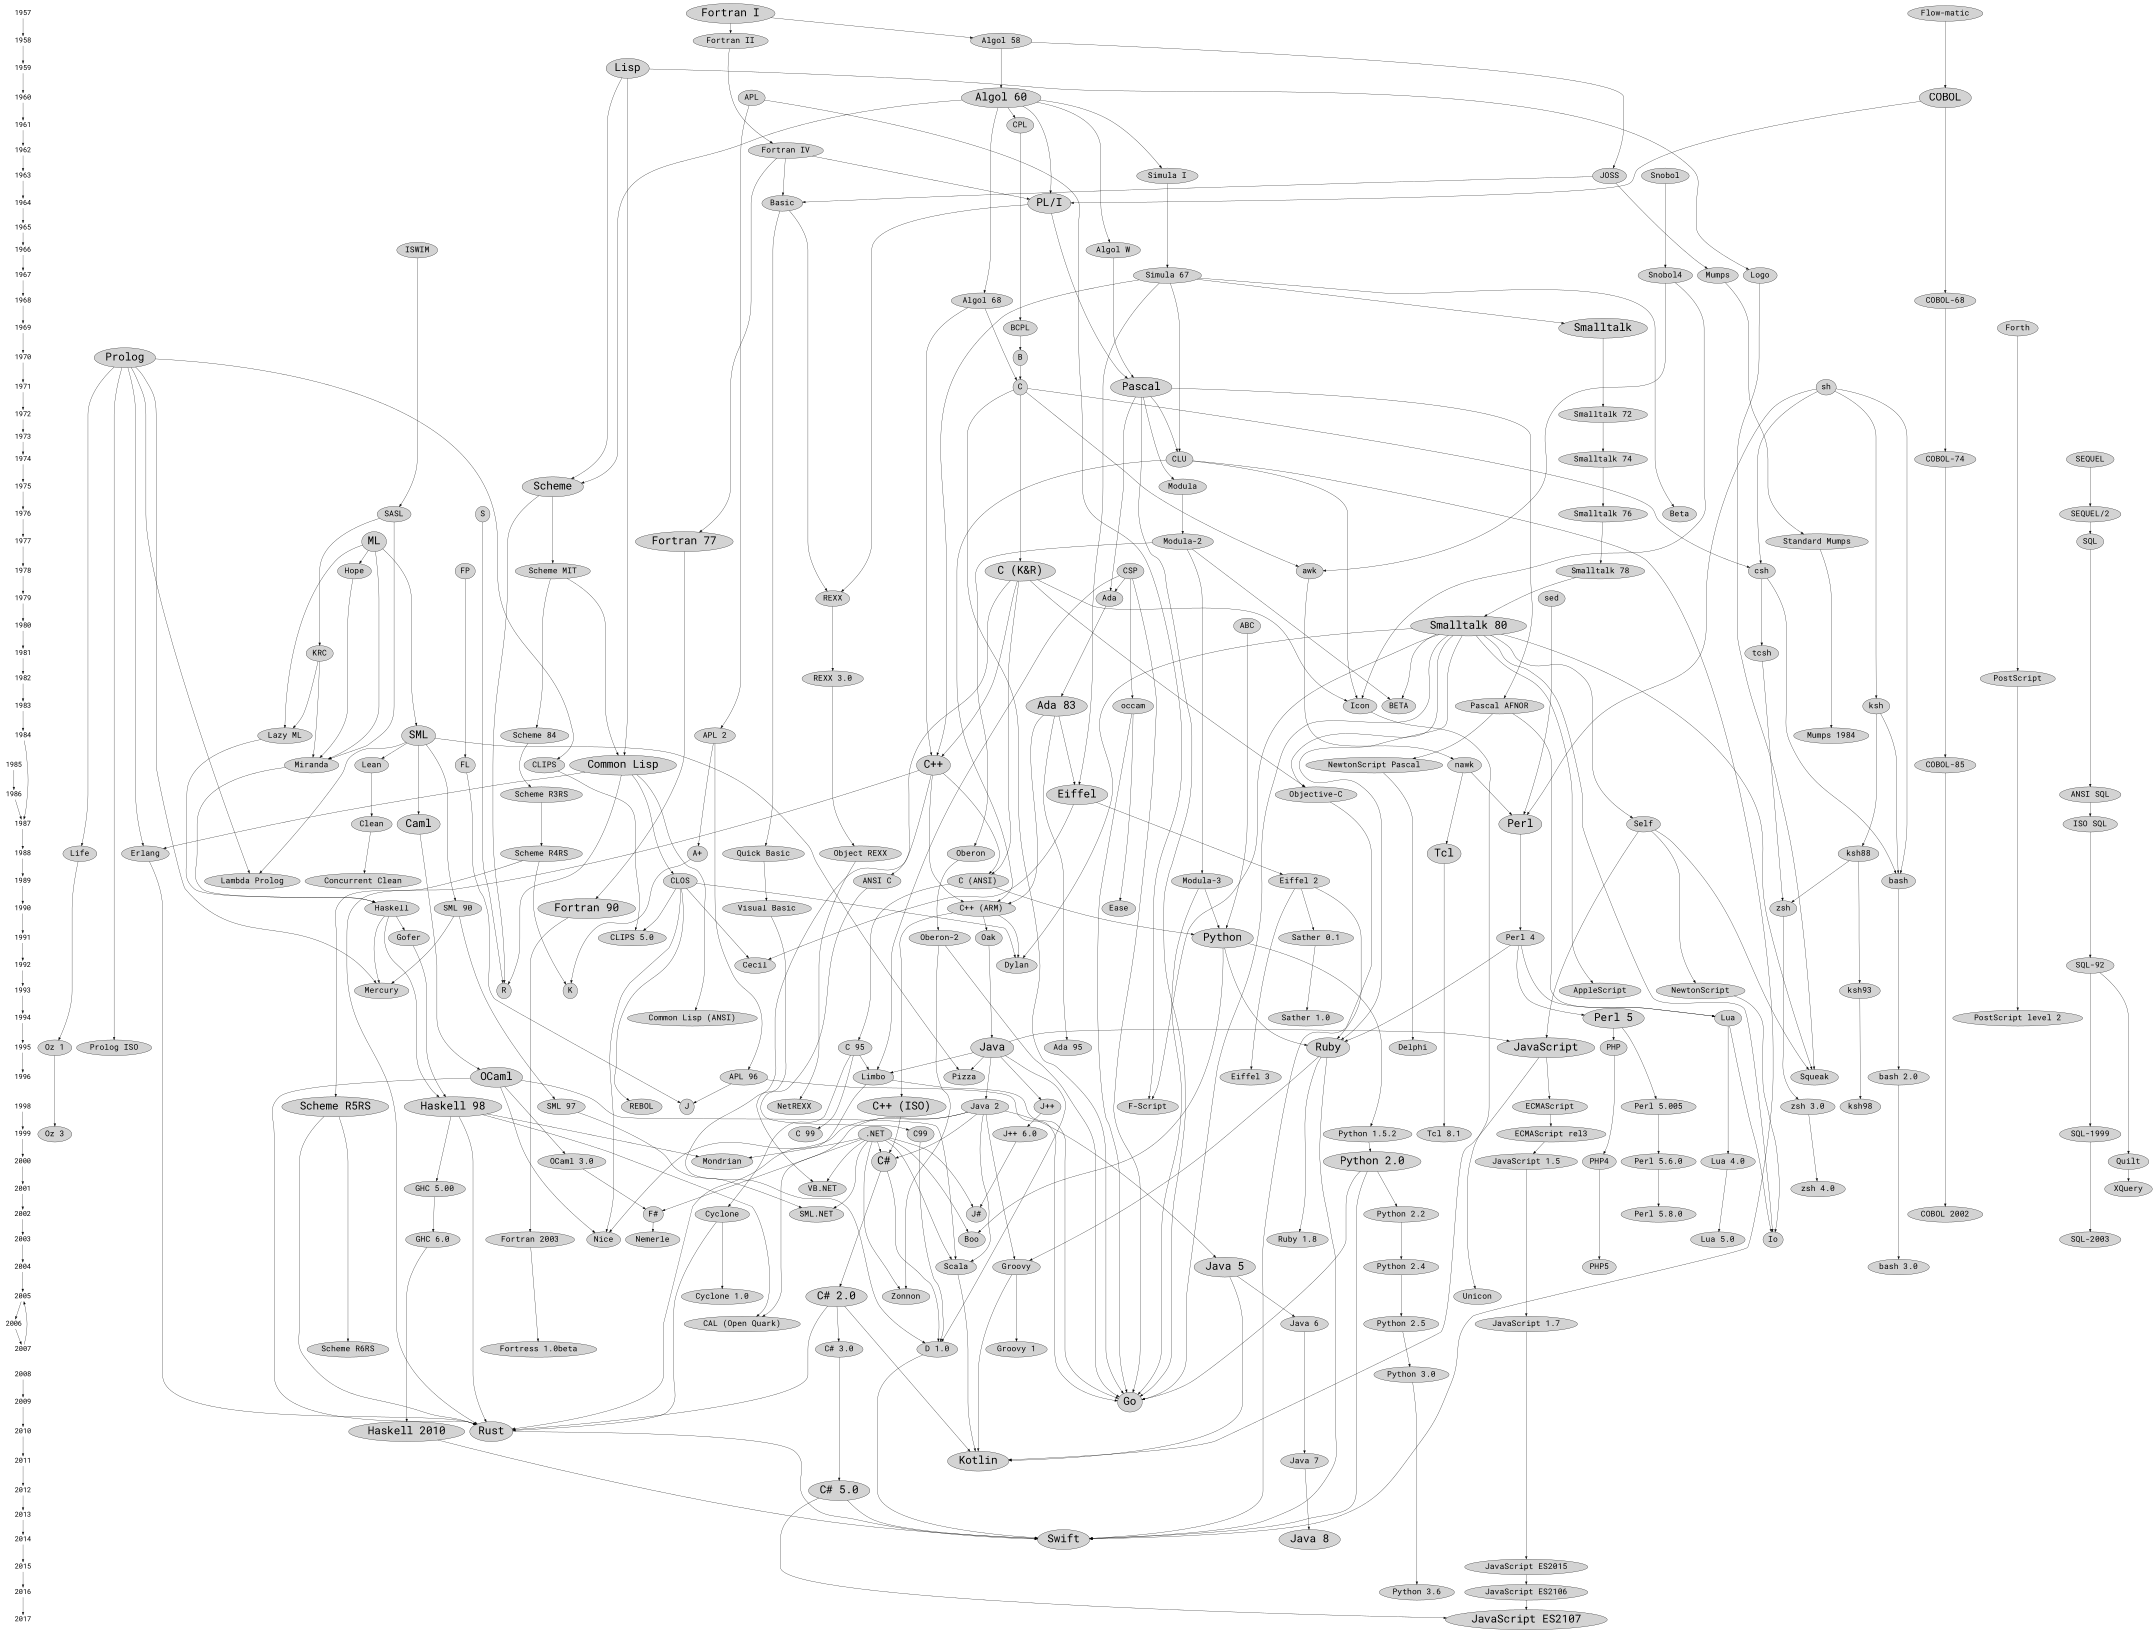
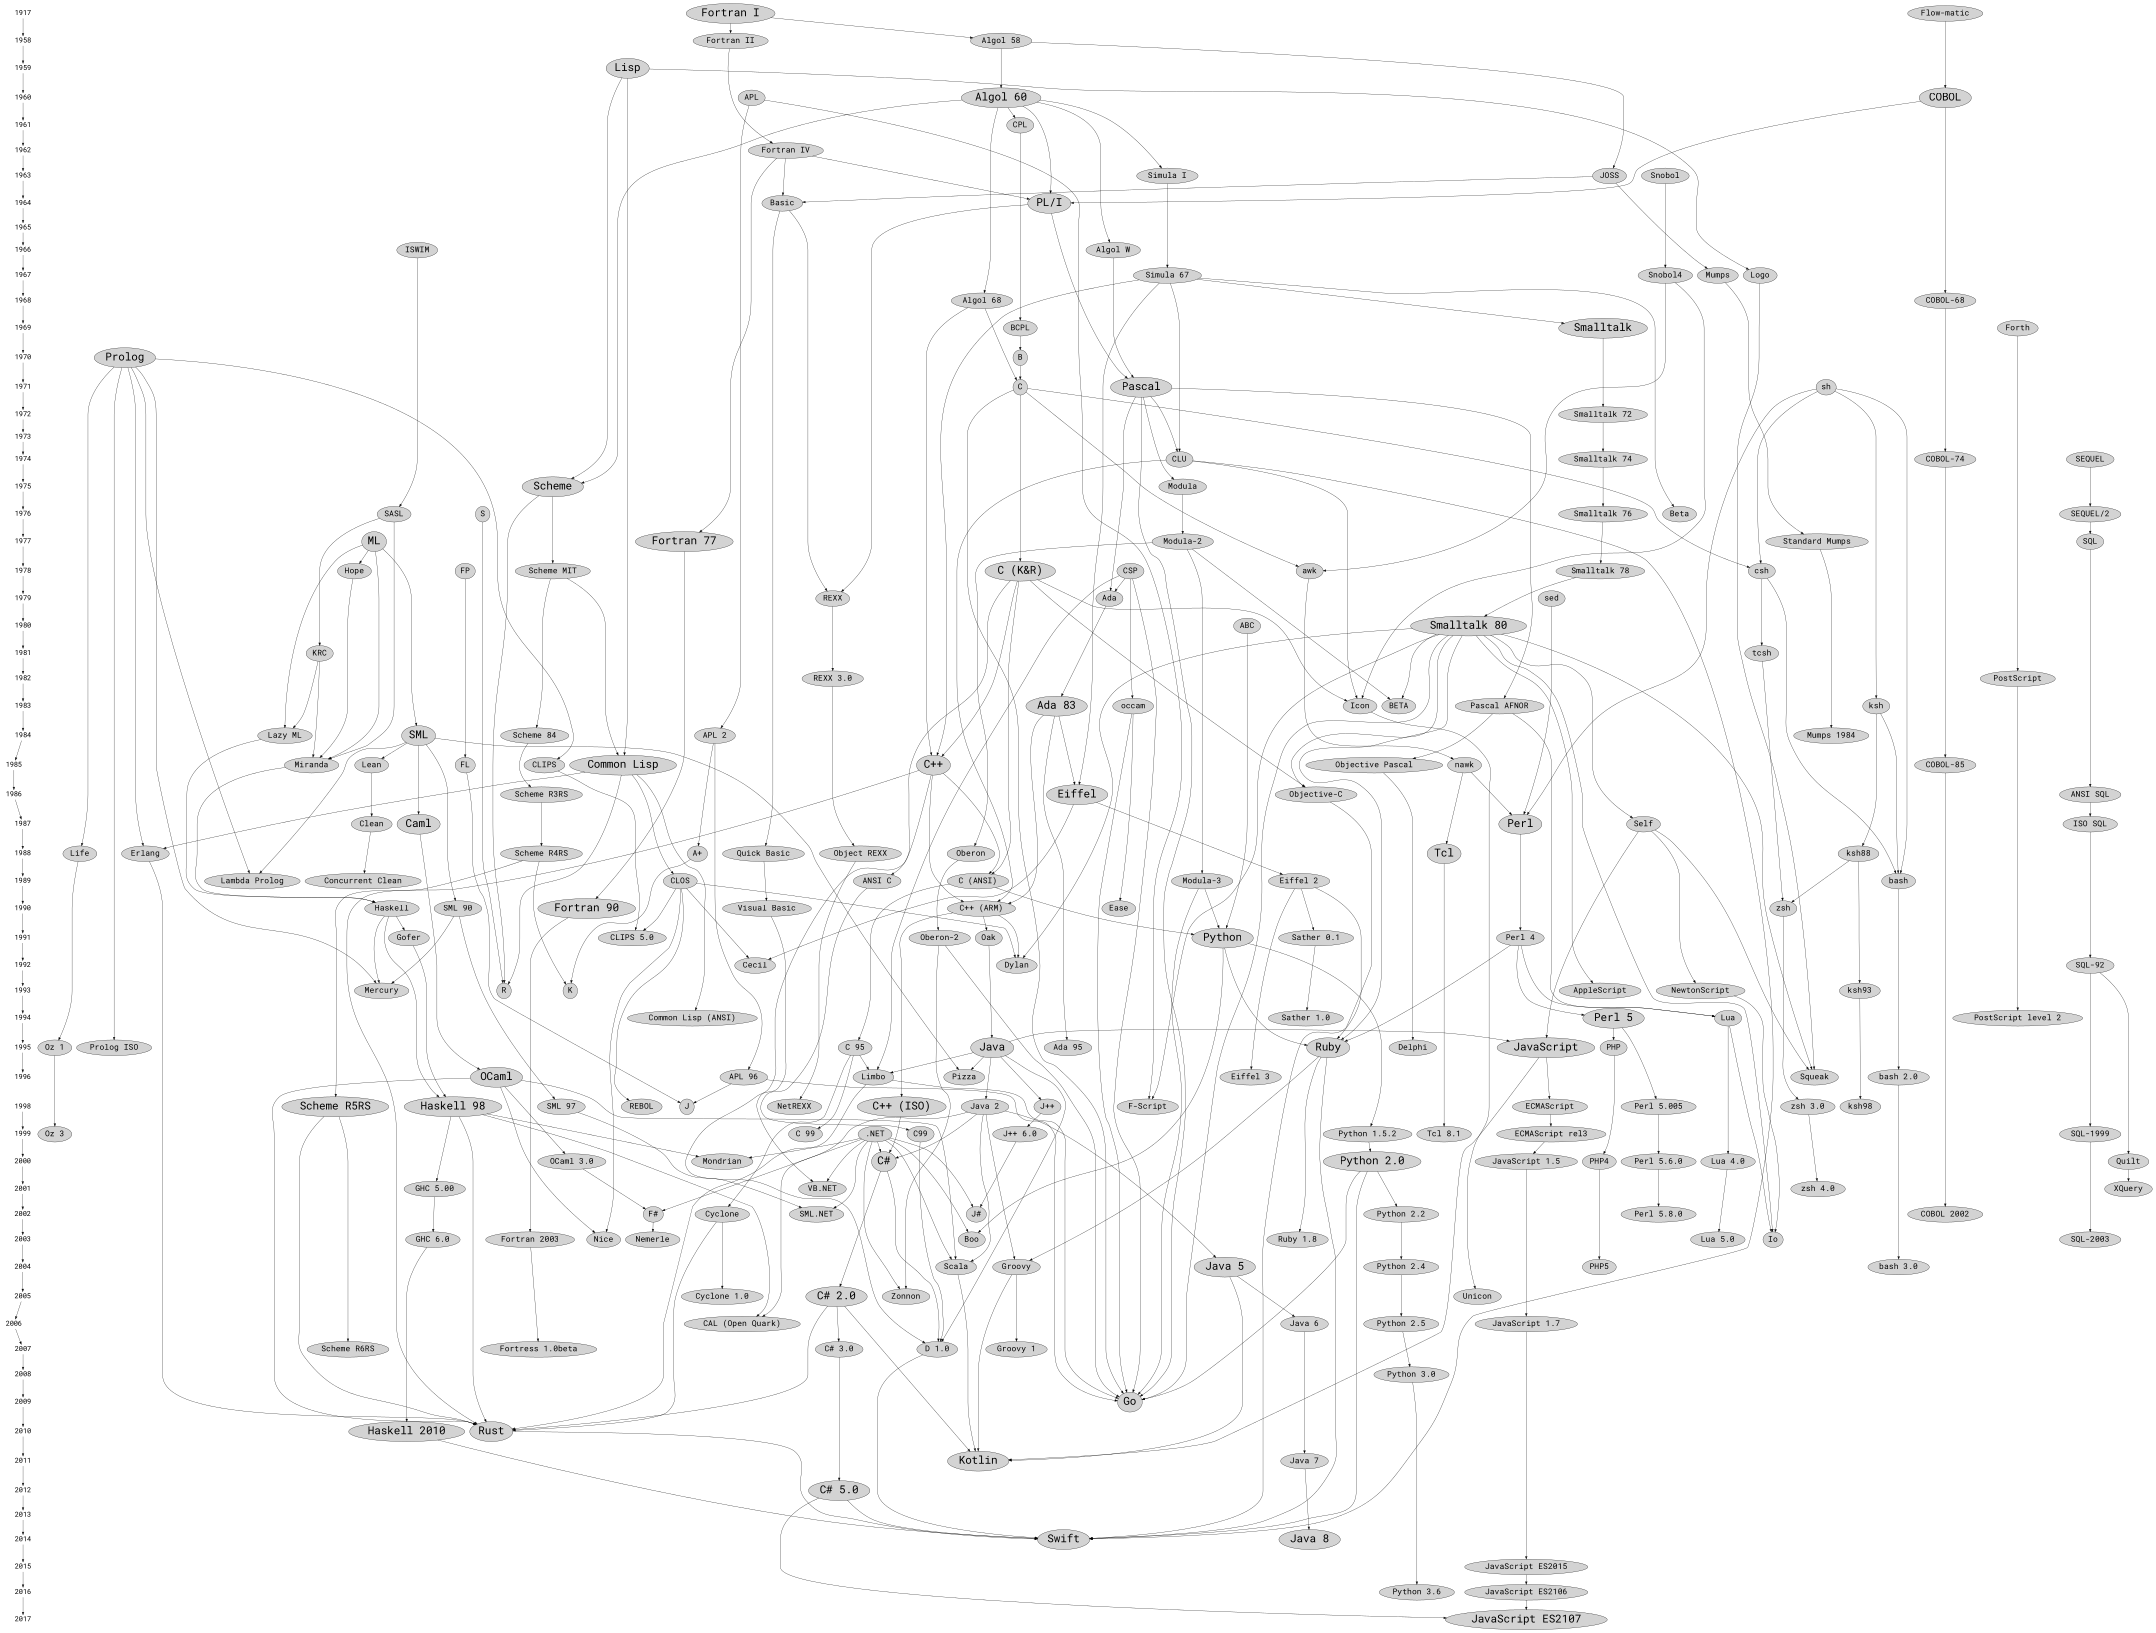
(23, 13) -> (23, 13)
(1374, 765) -> (1374, 765)
(28, 779) -> (19, 749)
(776, 1148) -> none
(27, 1324) -> (23, 1361)
